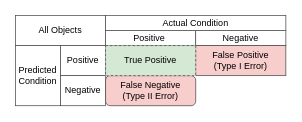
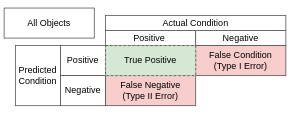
(60, 30) -> (49, 23)
(240, 60) -> (240, 60)
(150, 90) -> (150, 90)
